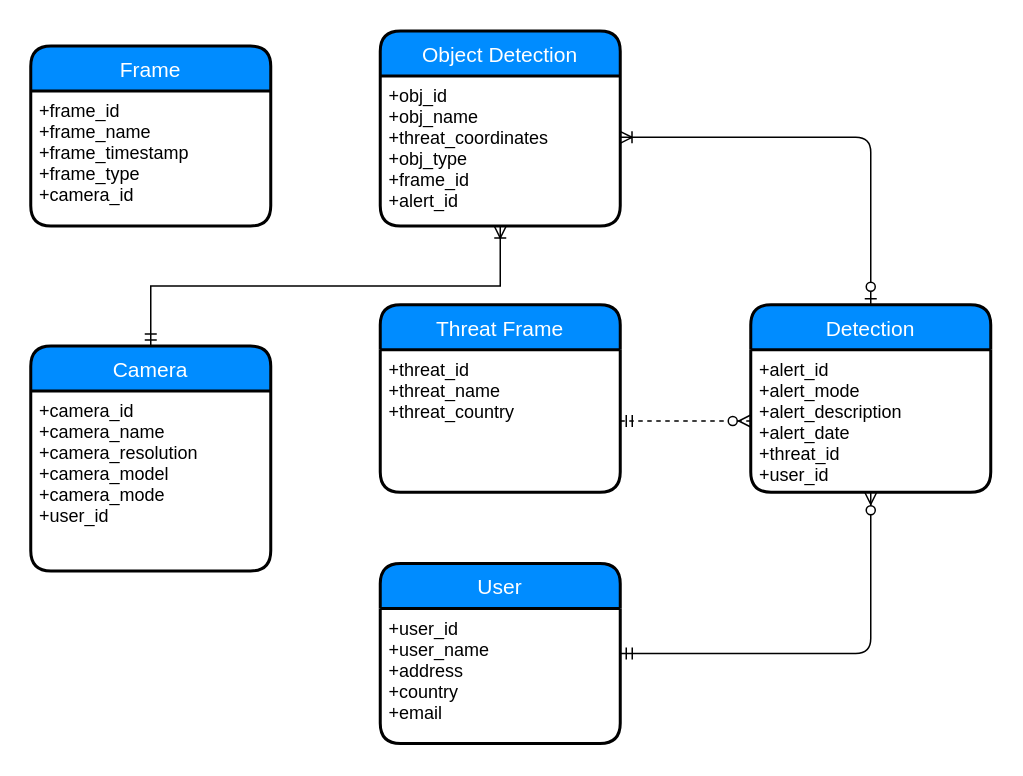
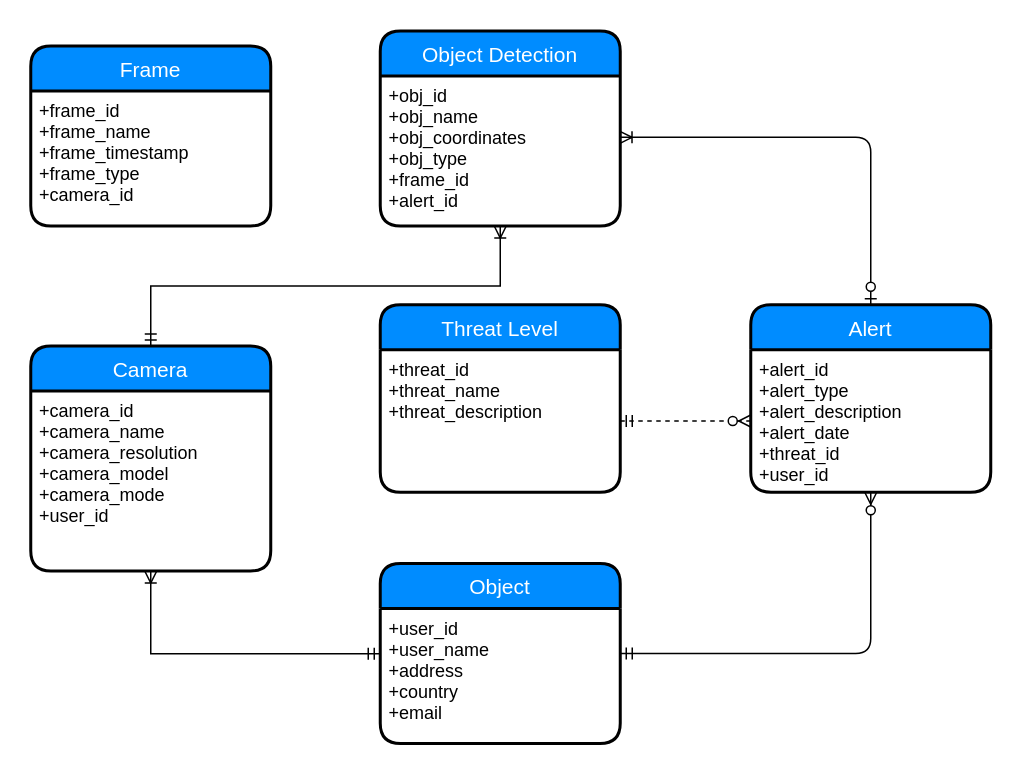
(421, 96) -> (421, 96)
(500, 328) -> (500, 328)
(870, 328) -> (870, 328)
(437, 370) -> (437, 370)
(800, 370) -> (800, 370)
(500, 587) -> (500, 587)
none -> (224, 654)
